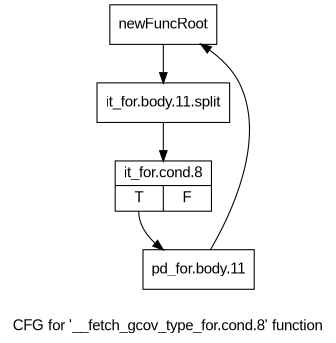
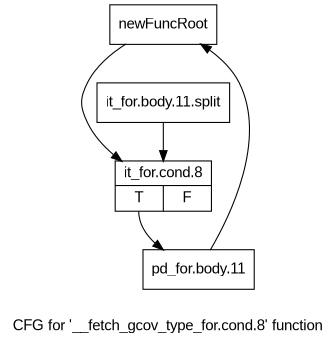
(163, 58) -> (82, 96)
